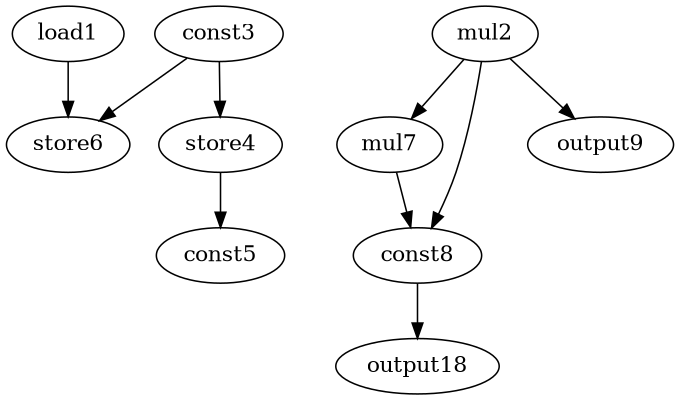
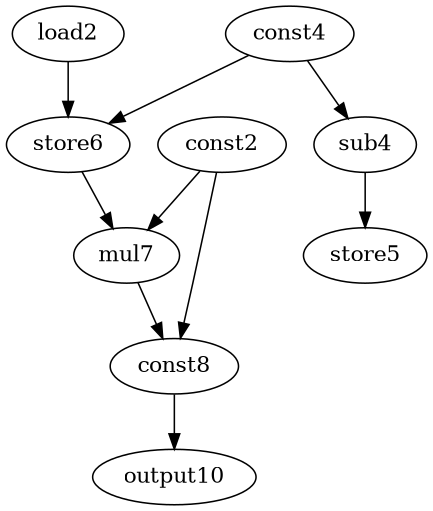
(68, 34) -> (68, 34)
(219, 34) -> (290, 34)
(485, 34) -> (222, 145)
(221, 145) -> (365, 145)
(601, 145) -> none
none -> (94, 193)
(221, 255) -> (365, 255)
(418, 366) -> (174, 477)
